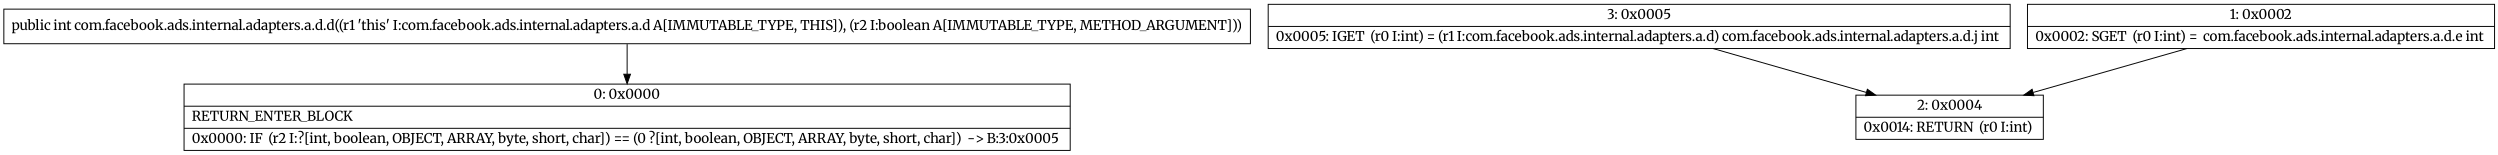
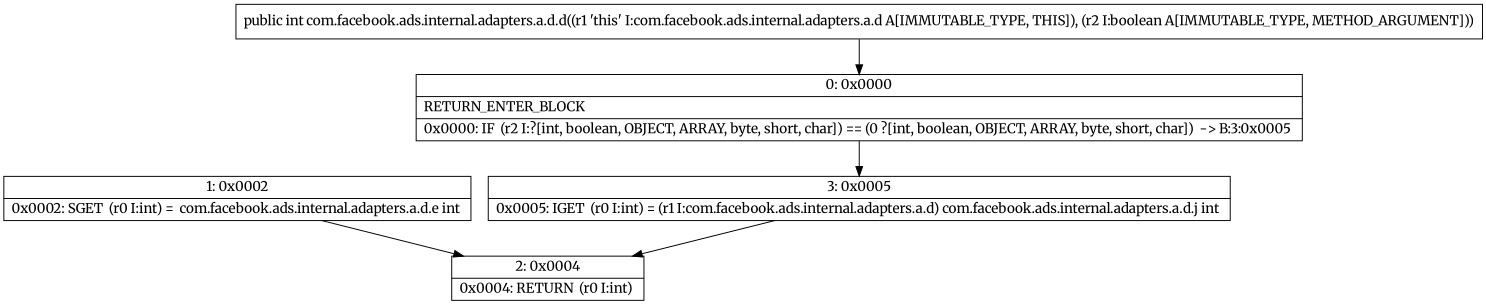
(1950, 128) -> (548, 289)
none -> (859, 154)
